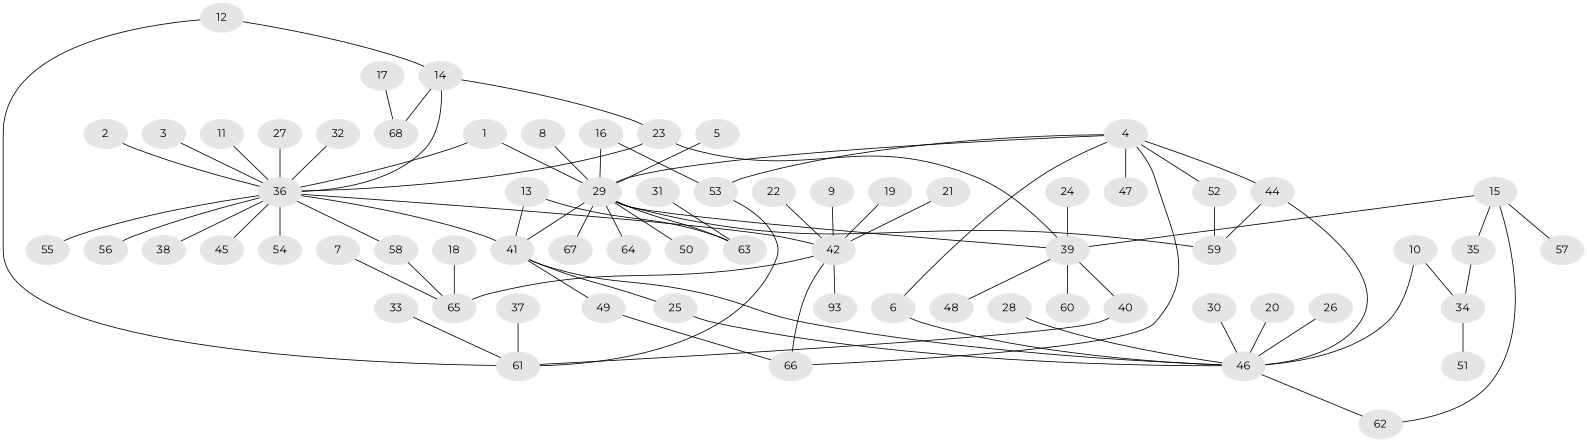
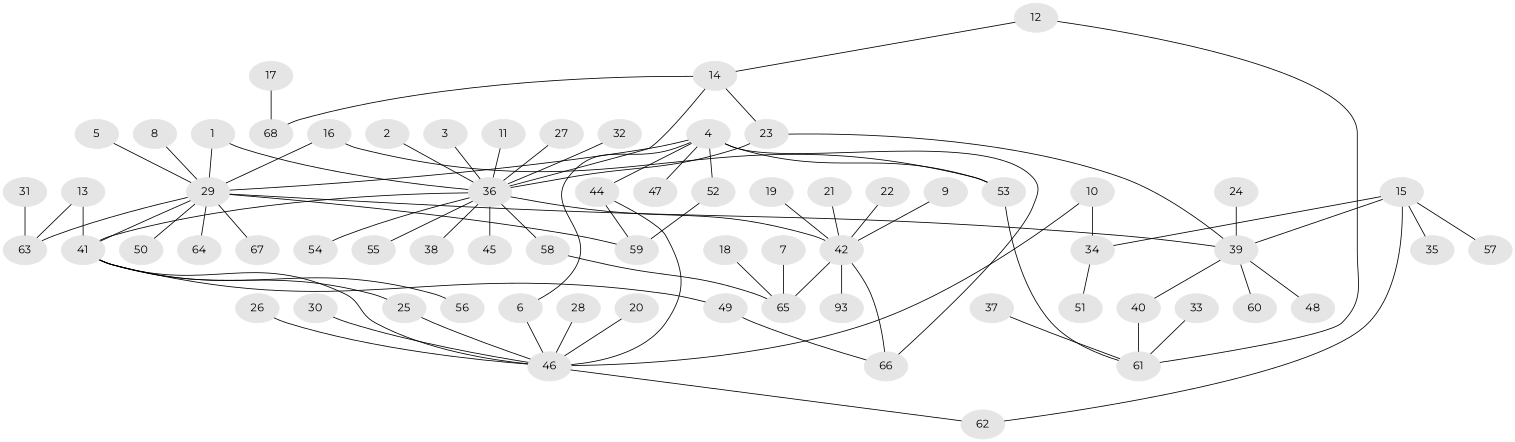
(190, 217) -> (325, 278)
(1468, 279) -> (1247, 221)
